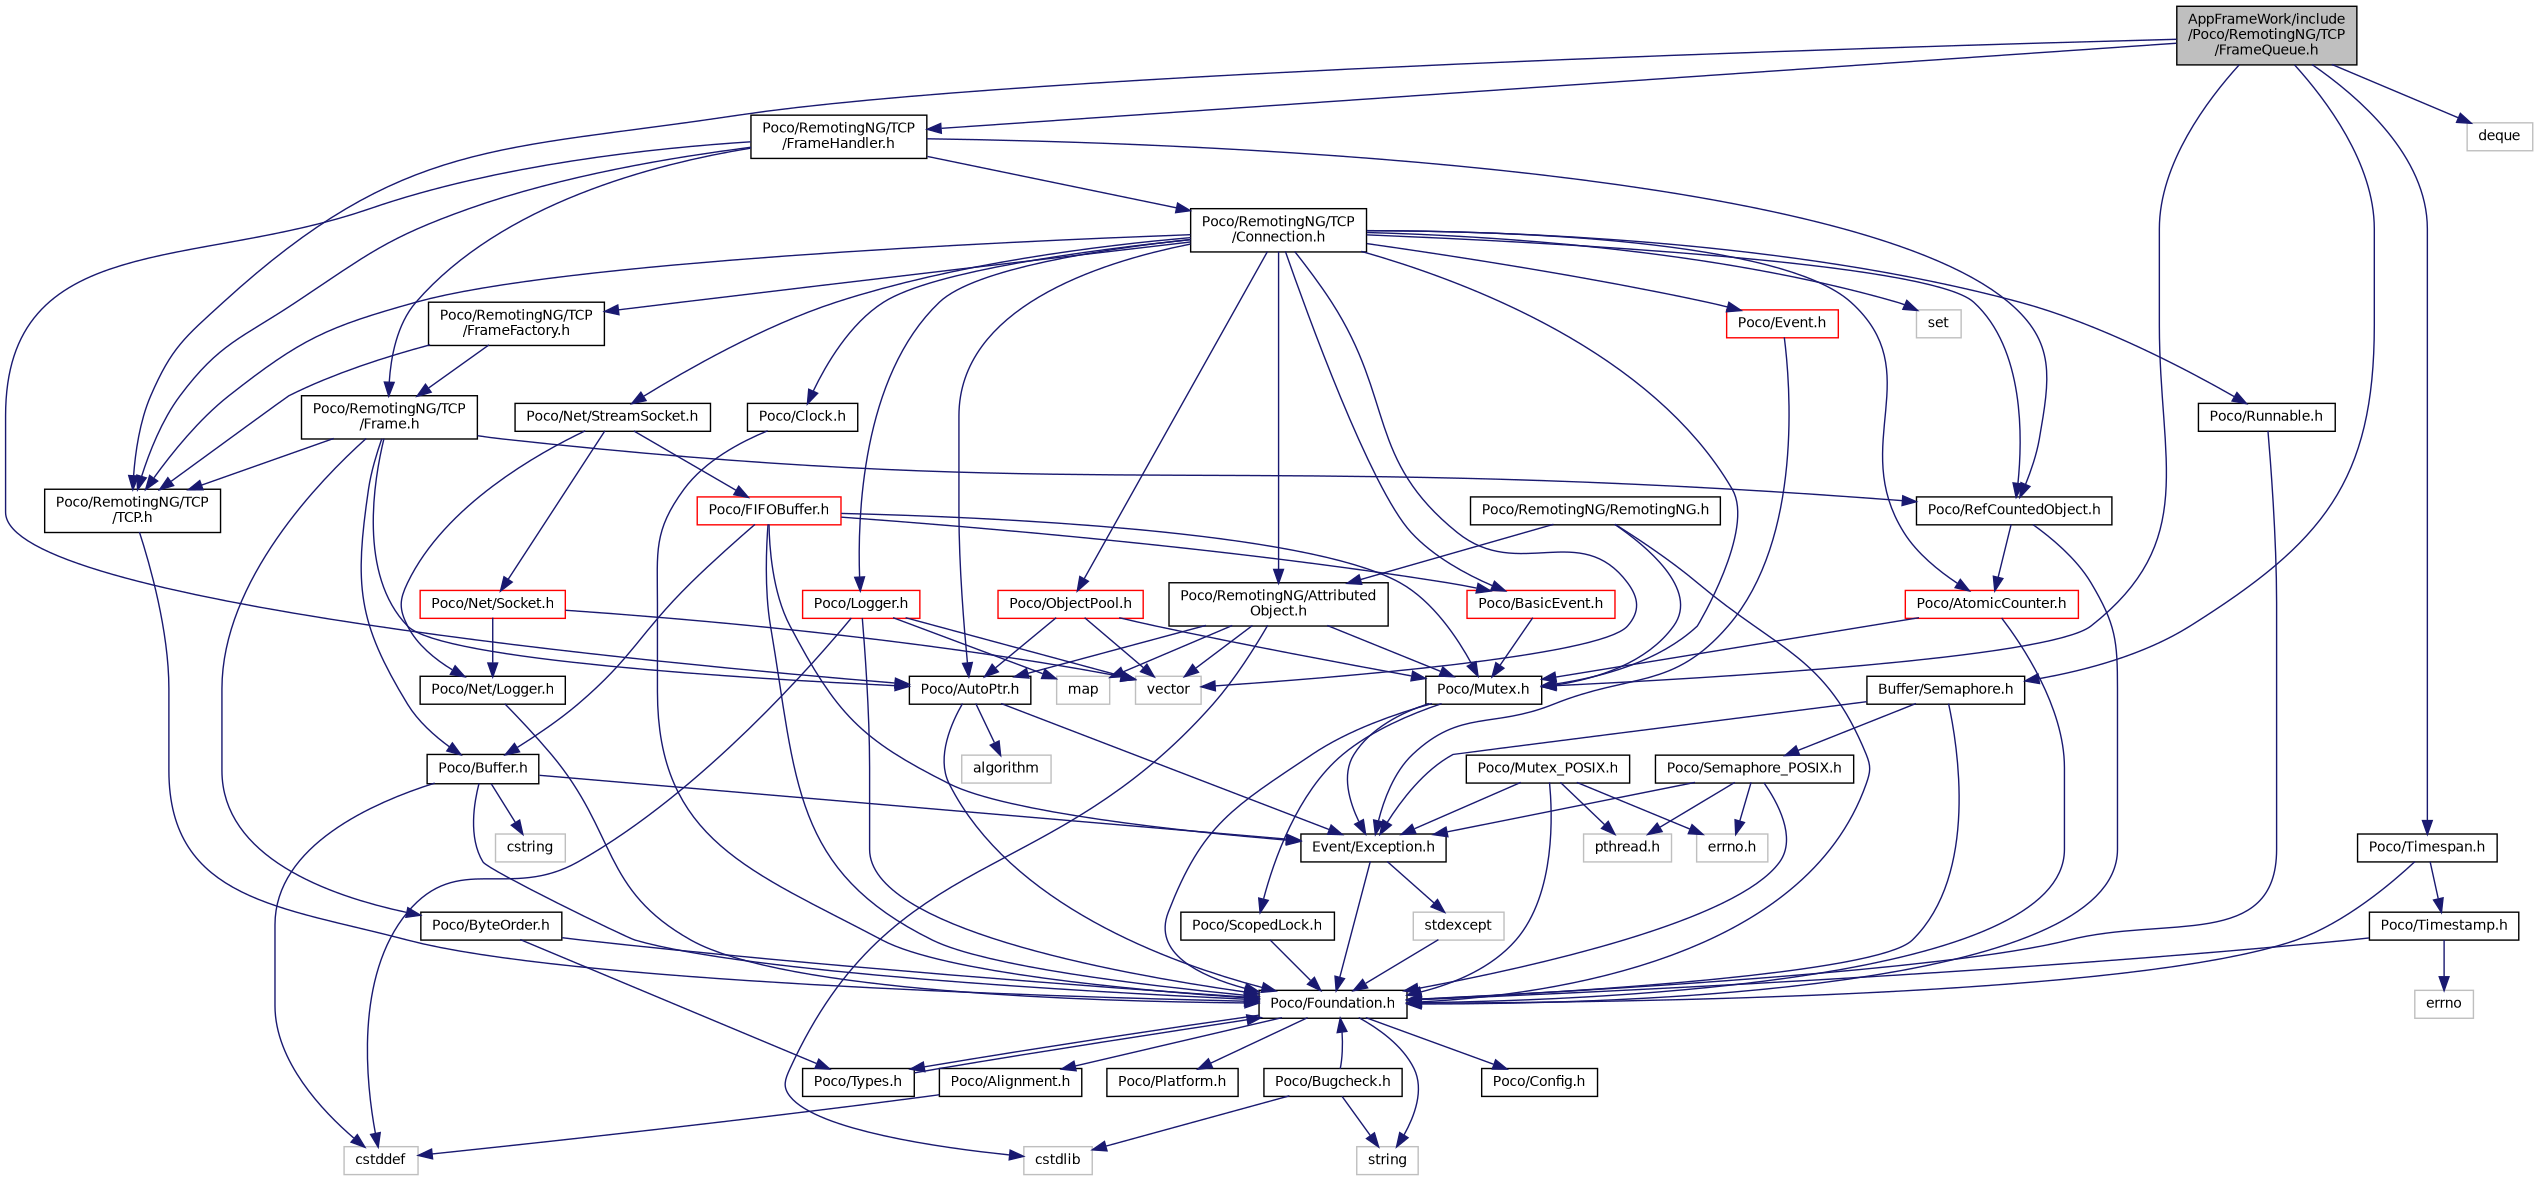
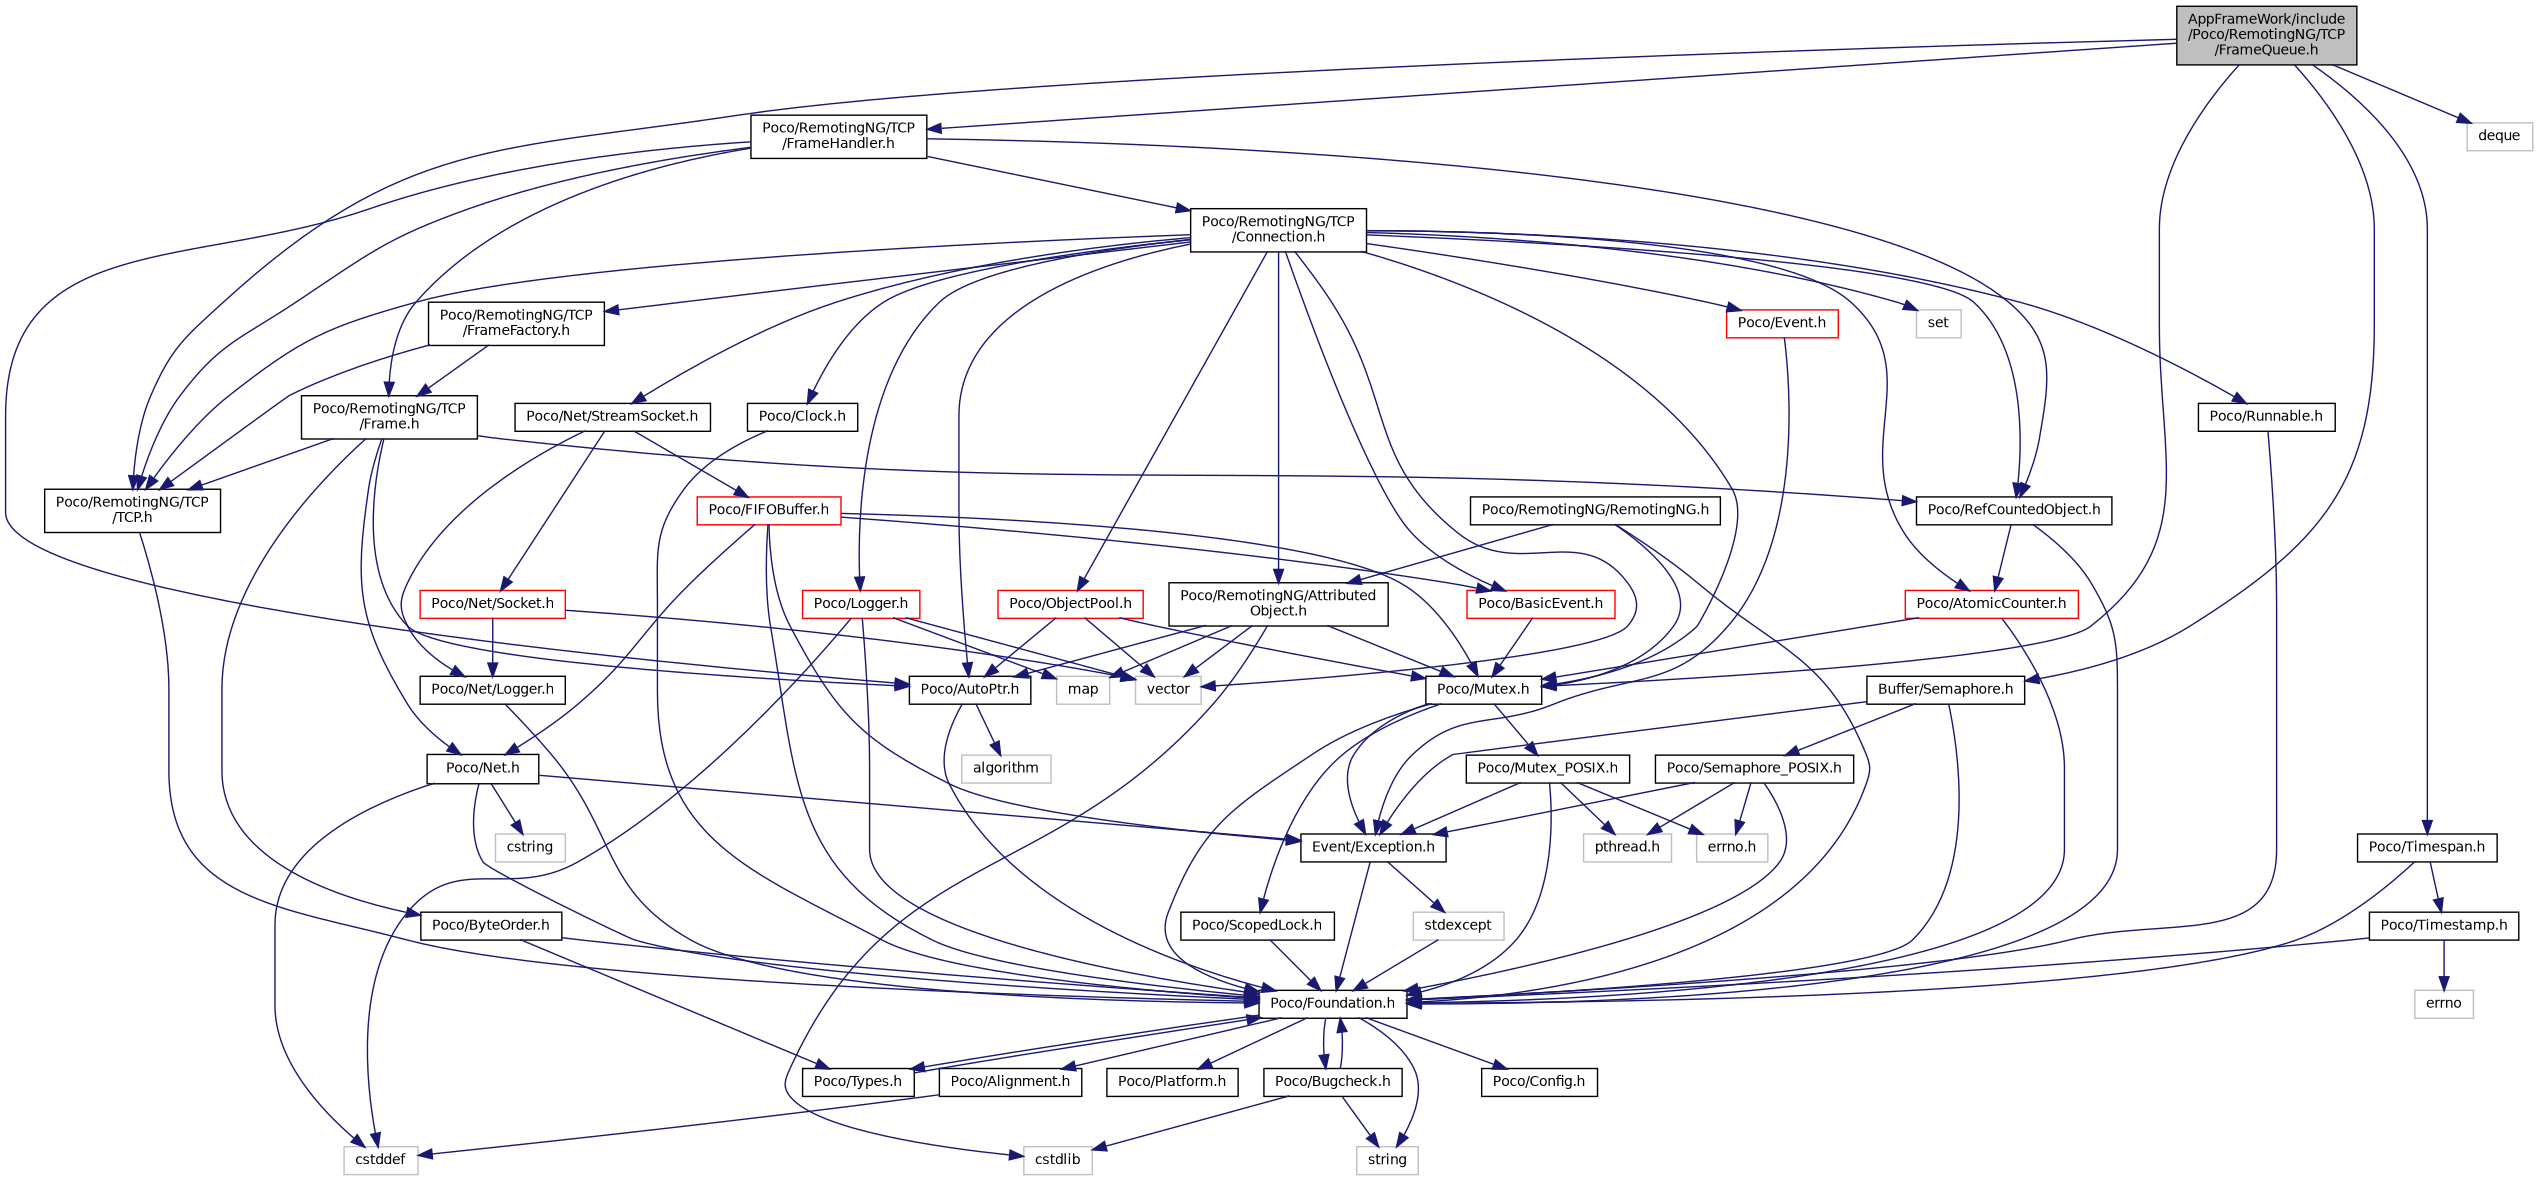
none -> (1512, 725)
(1165, 767) -> none
(483, 769) -> (483, 769)
none -> (1324, 1037)
